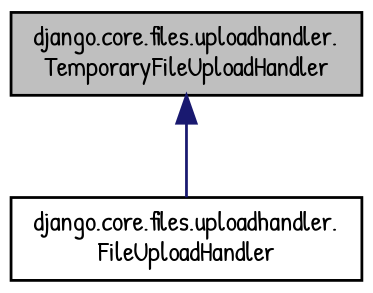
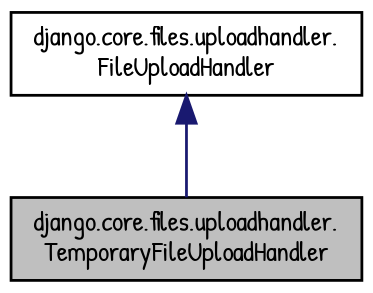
(186, 161) -> (186, 161)
